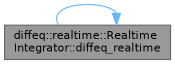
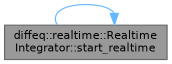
(88, 42) -> (86, 42)
